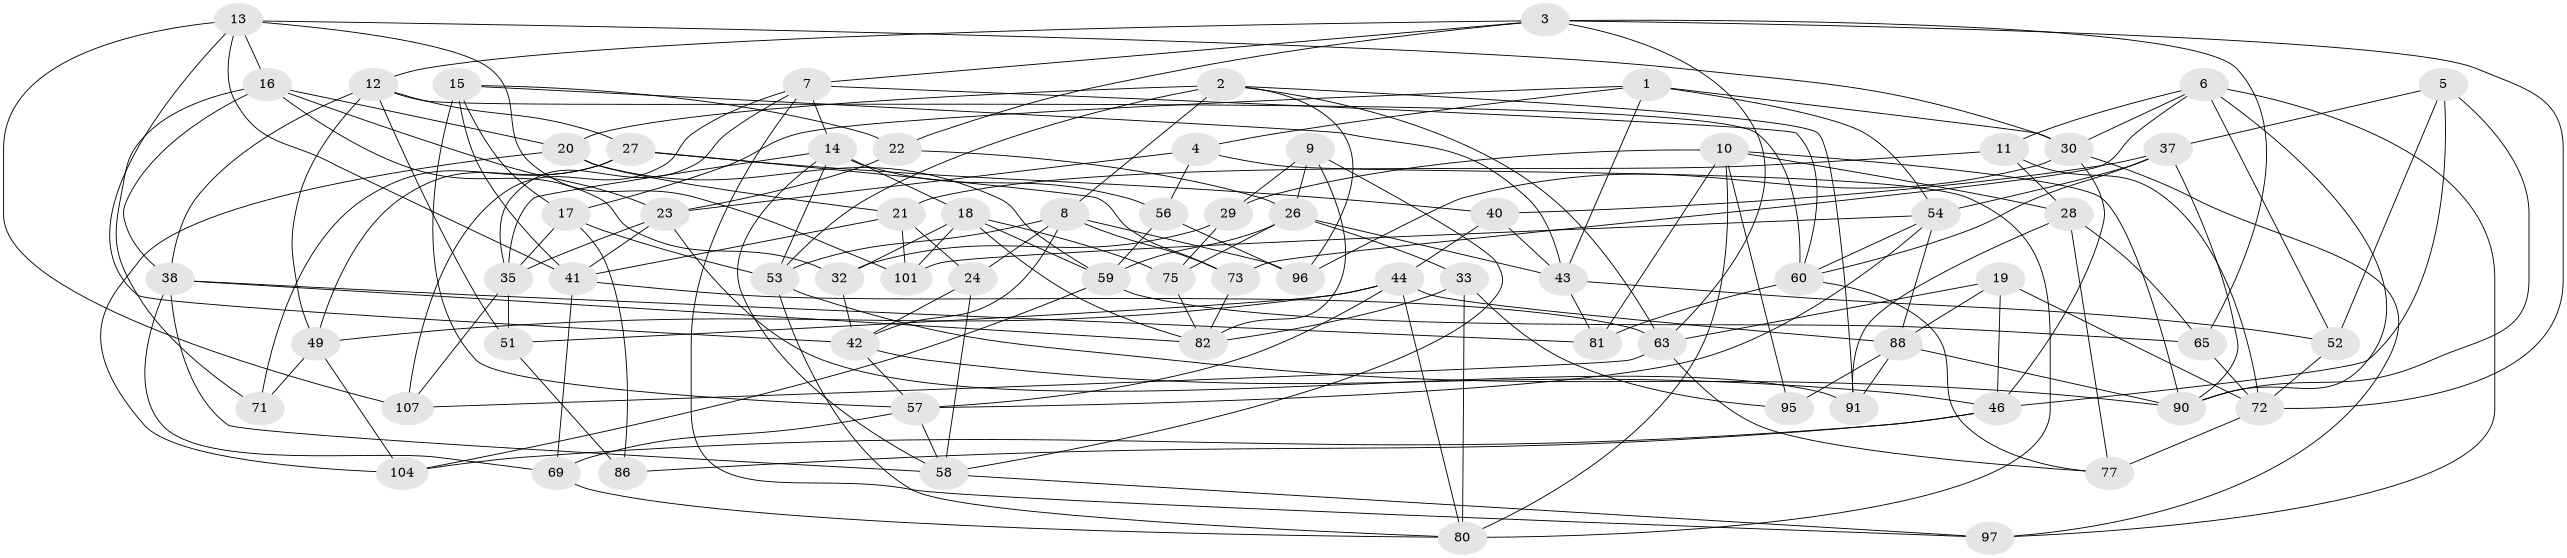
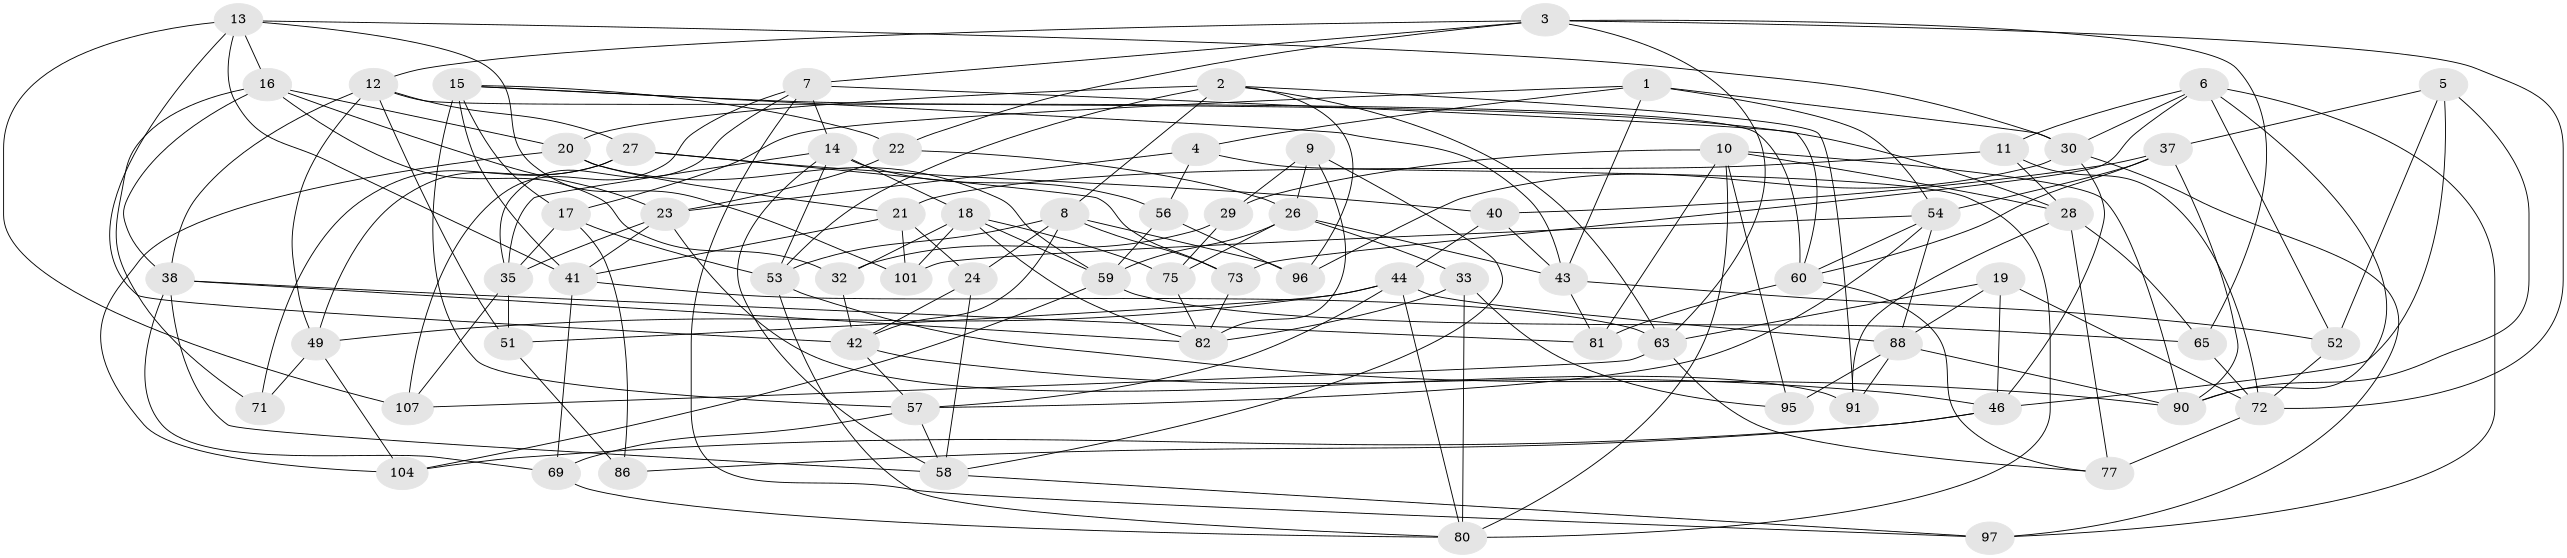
none -> (1271, 107)
